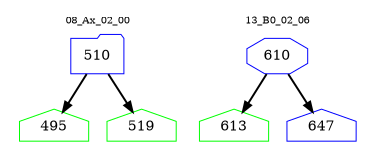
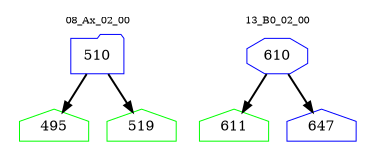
(278, 21) -> (278, 21)
(234, 127) -> (234, 127)
